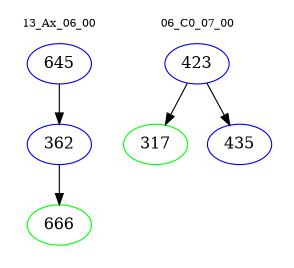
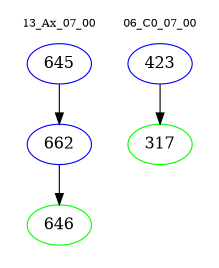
(59, 24) -> (59, 24)
(59, 144) -> (59, 144)
(240, 144) -> none
(59, 225) -> (59, 225)
